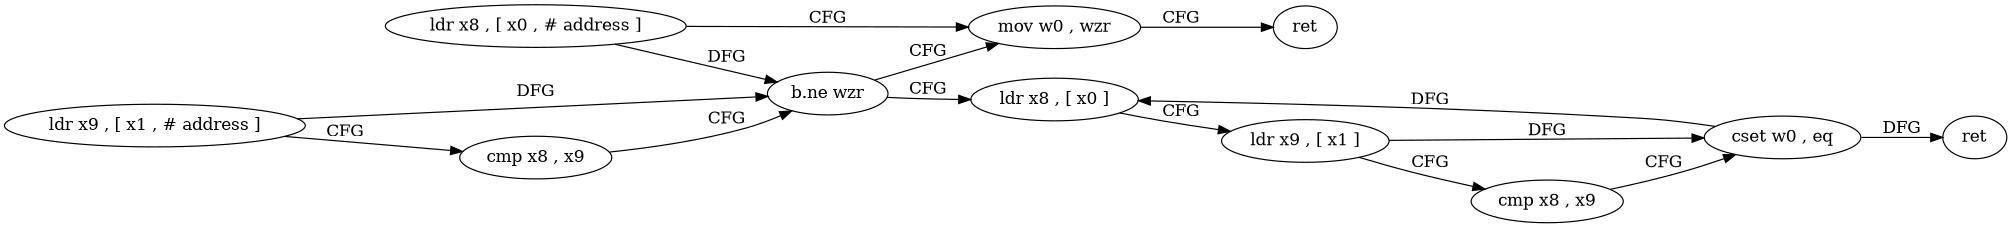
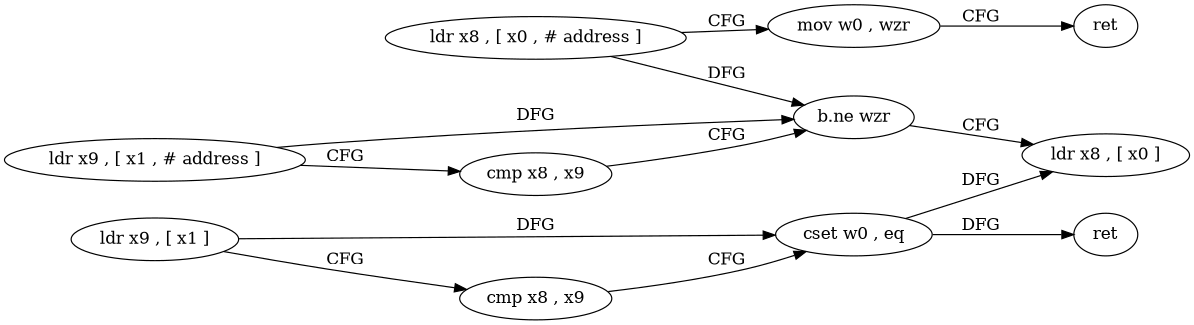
(931, 63) -> none
(1169, 122) -> none
